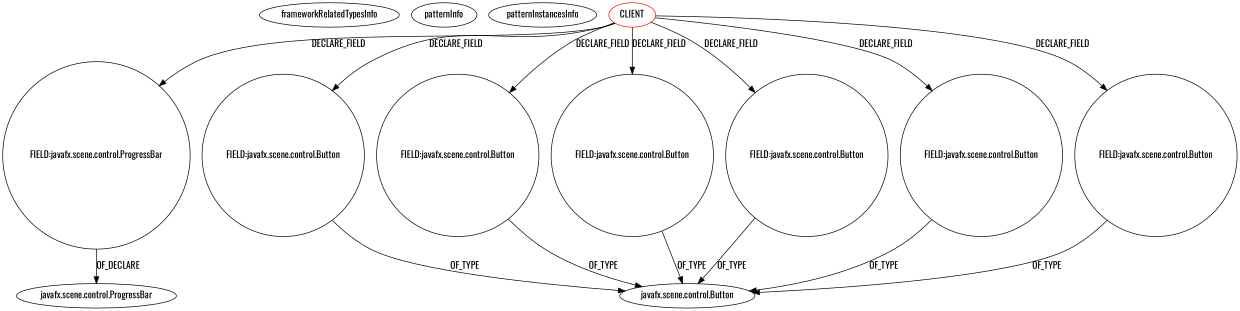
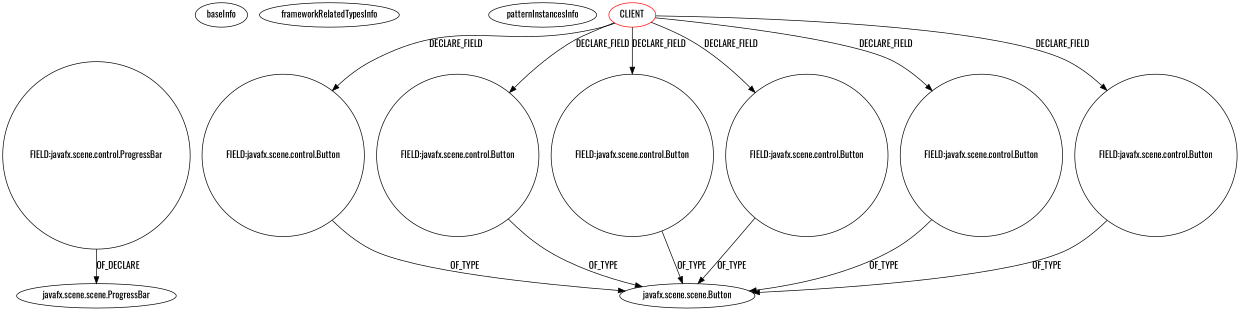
none -> (221, 15)
(444, 15) -> none
(386, 37) -> none
(96, 296) -> (96, 296)
(687, 296) -> (687, 296)
